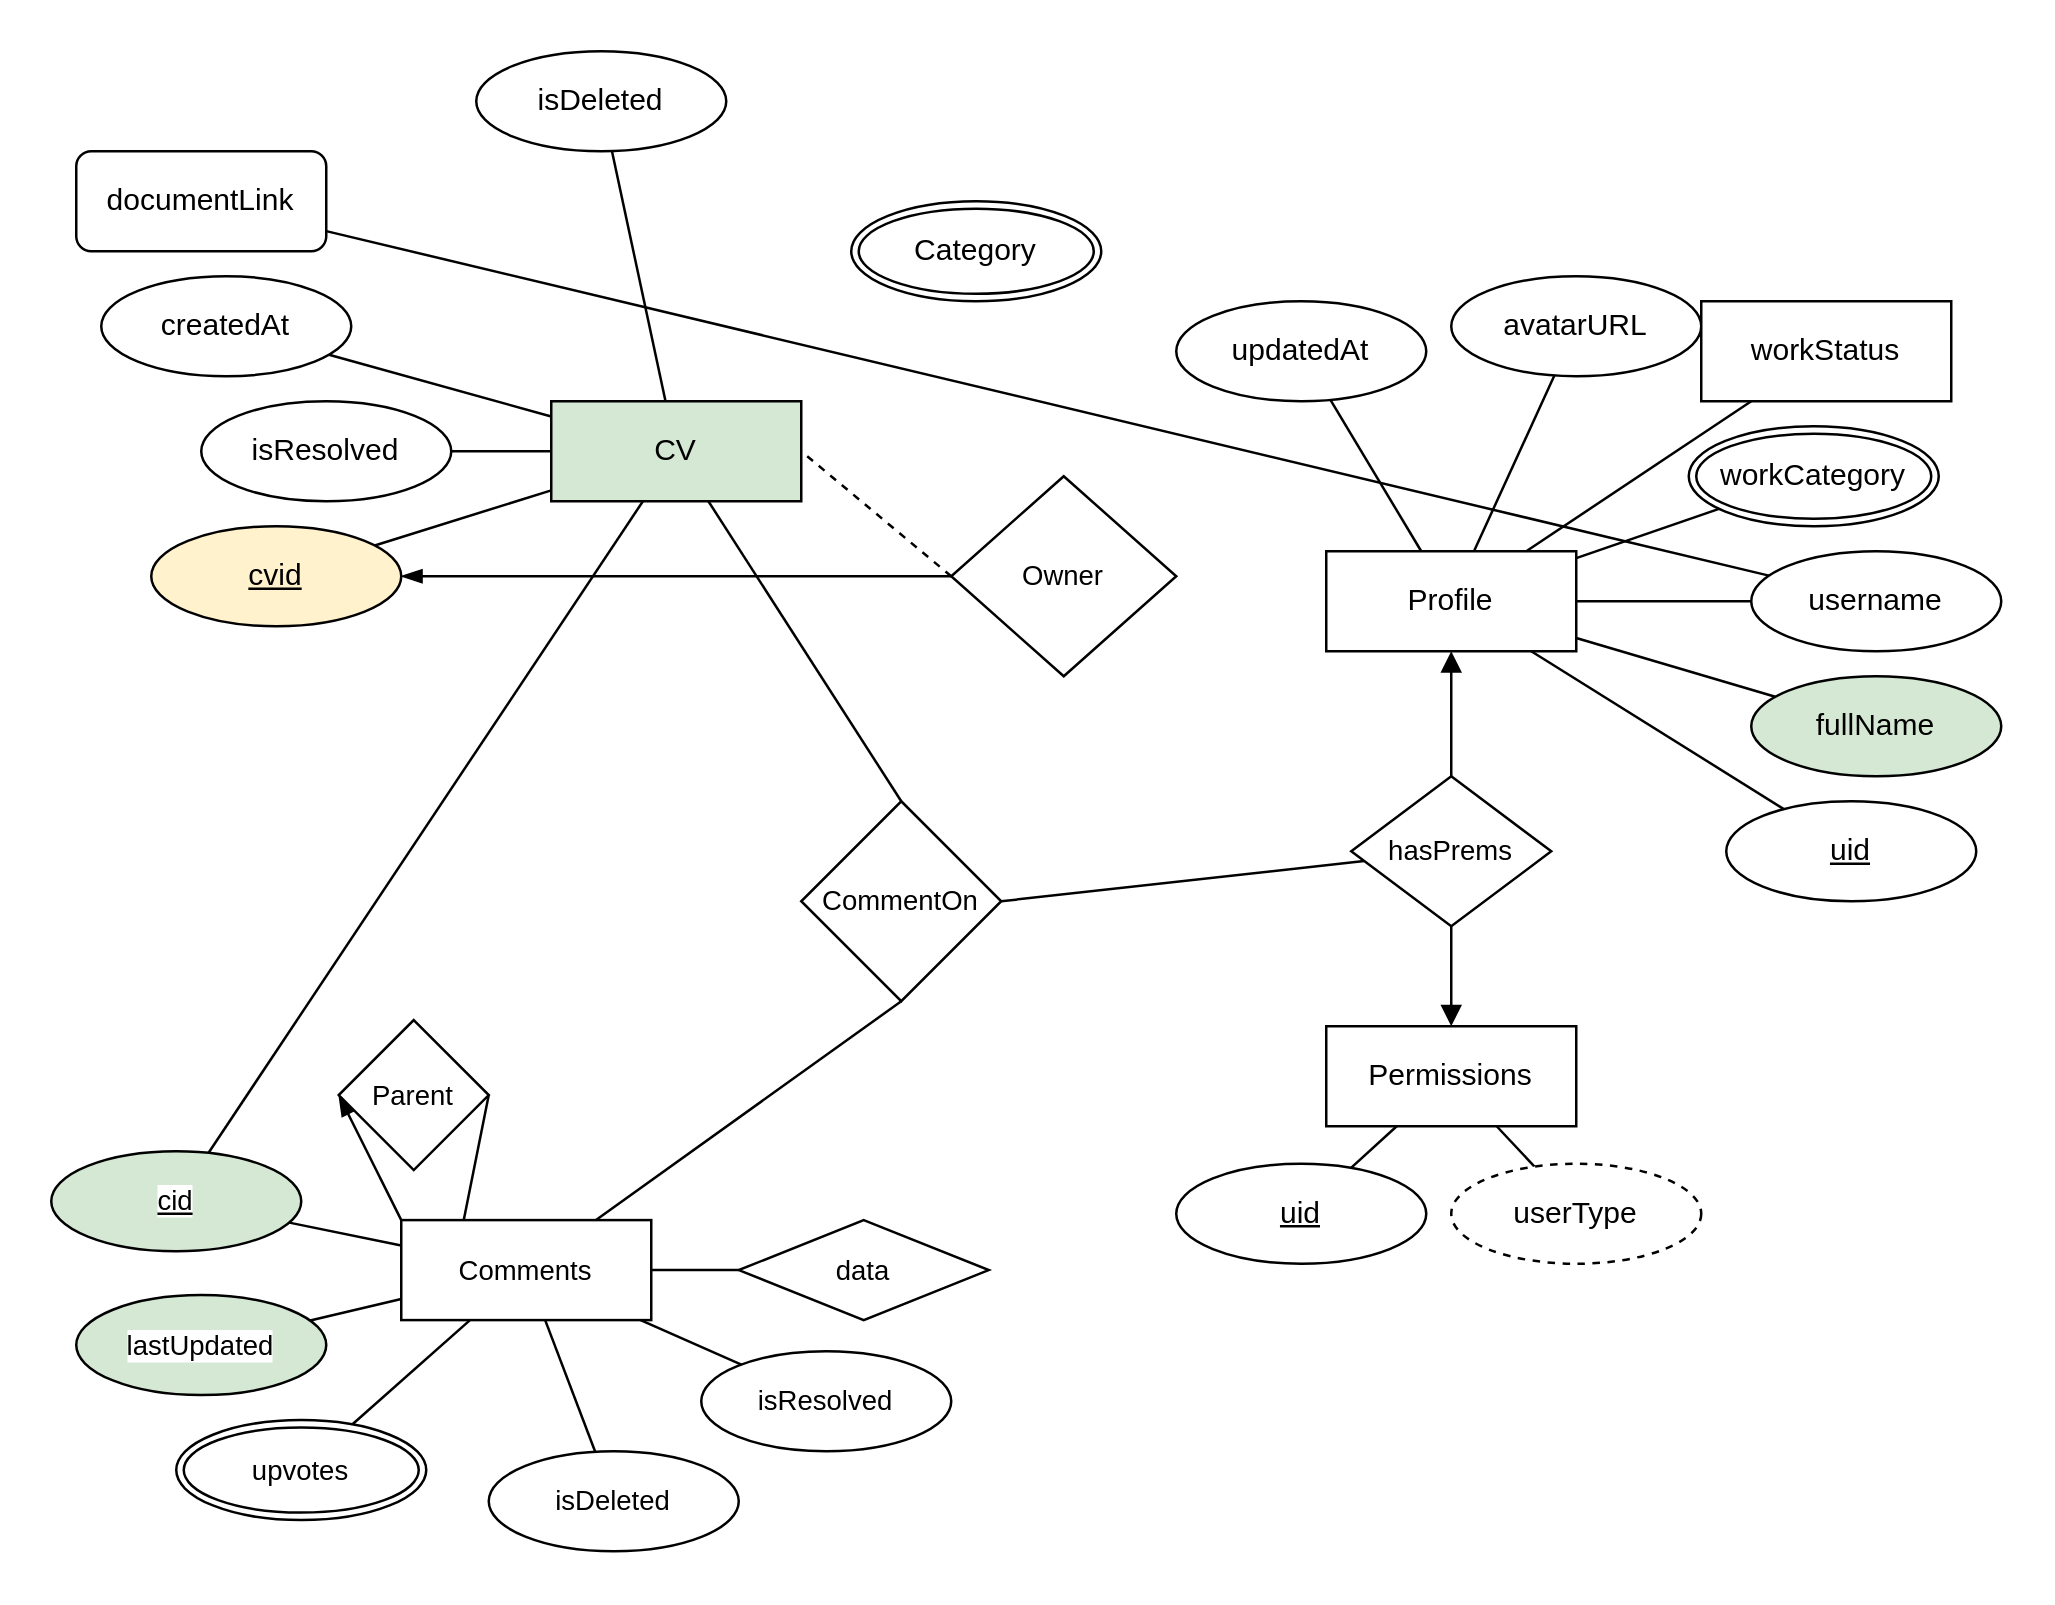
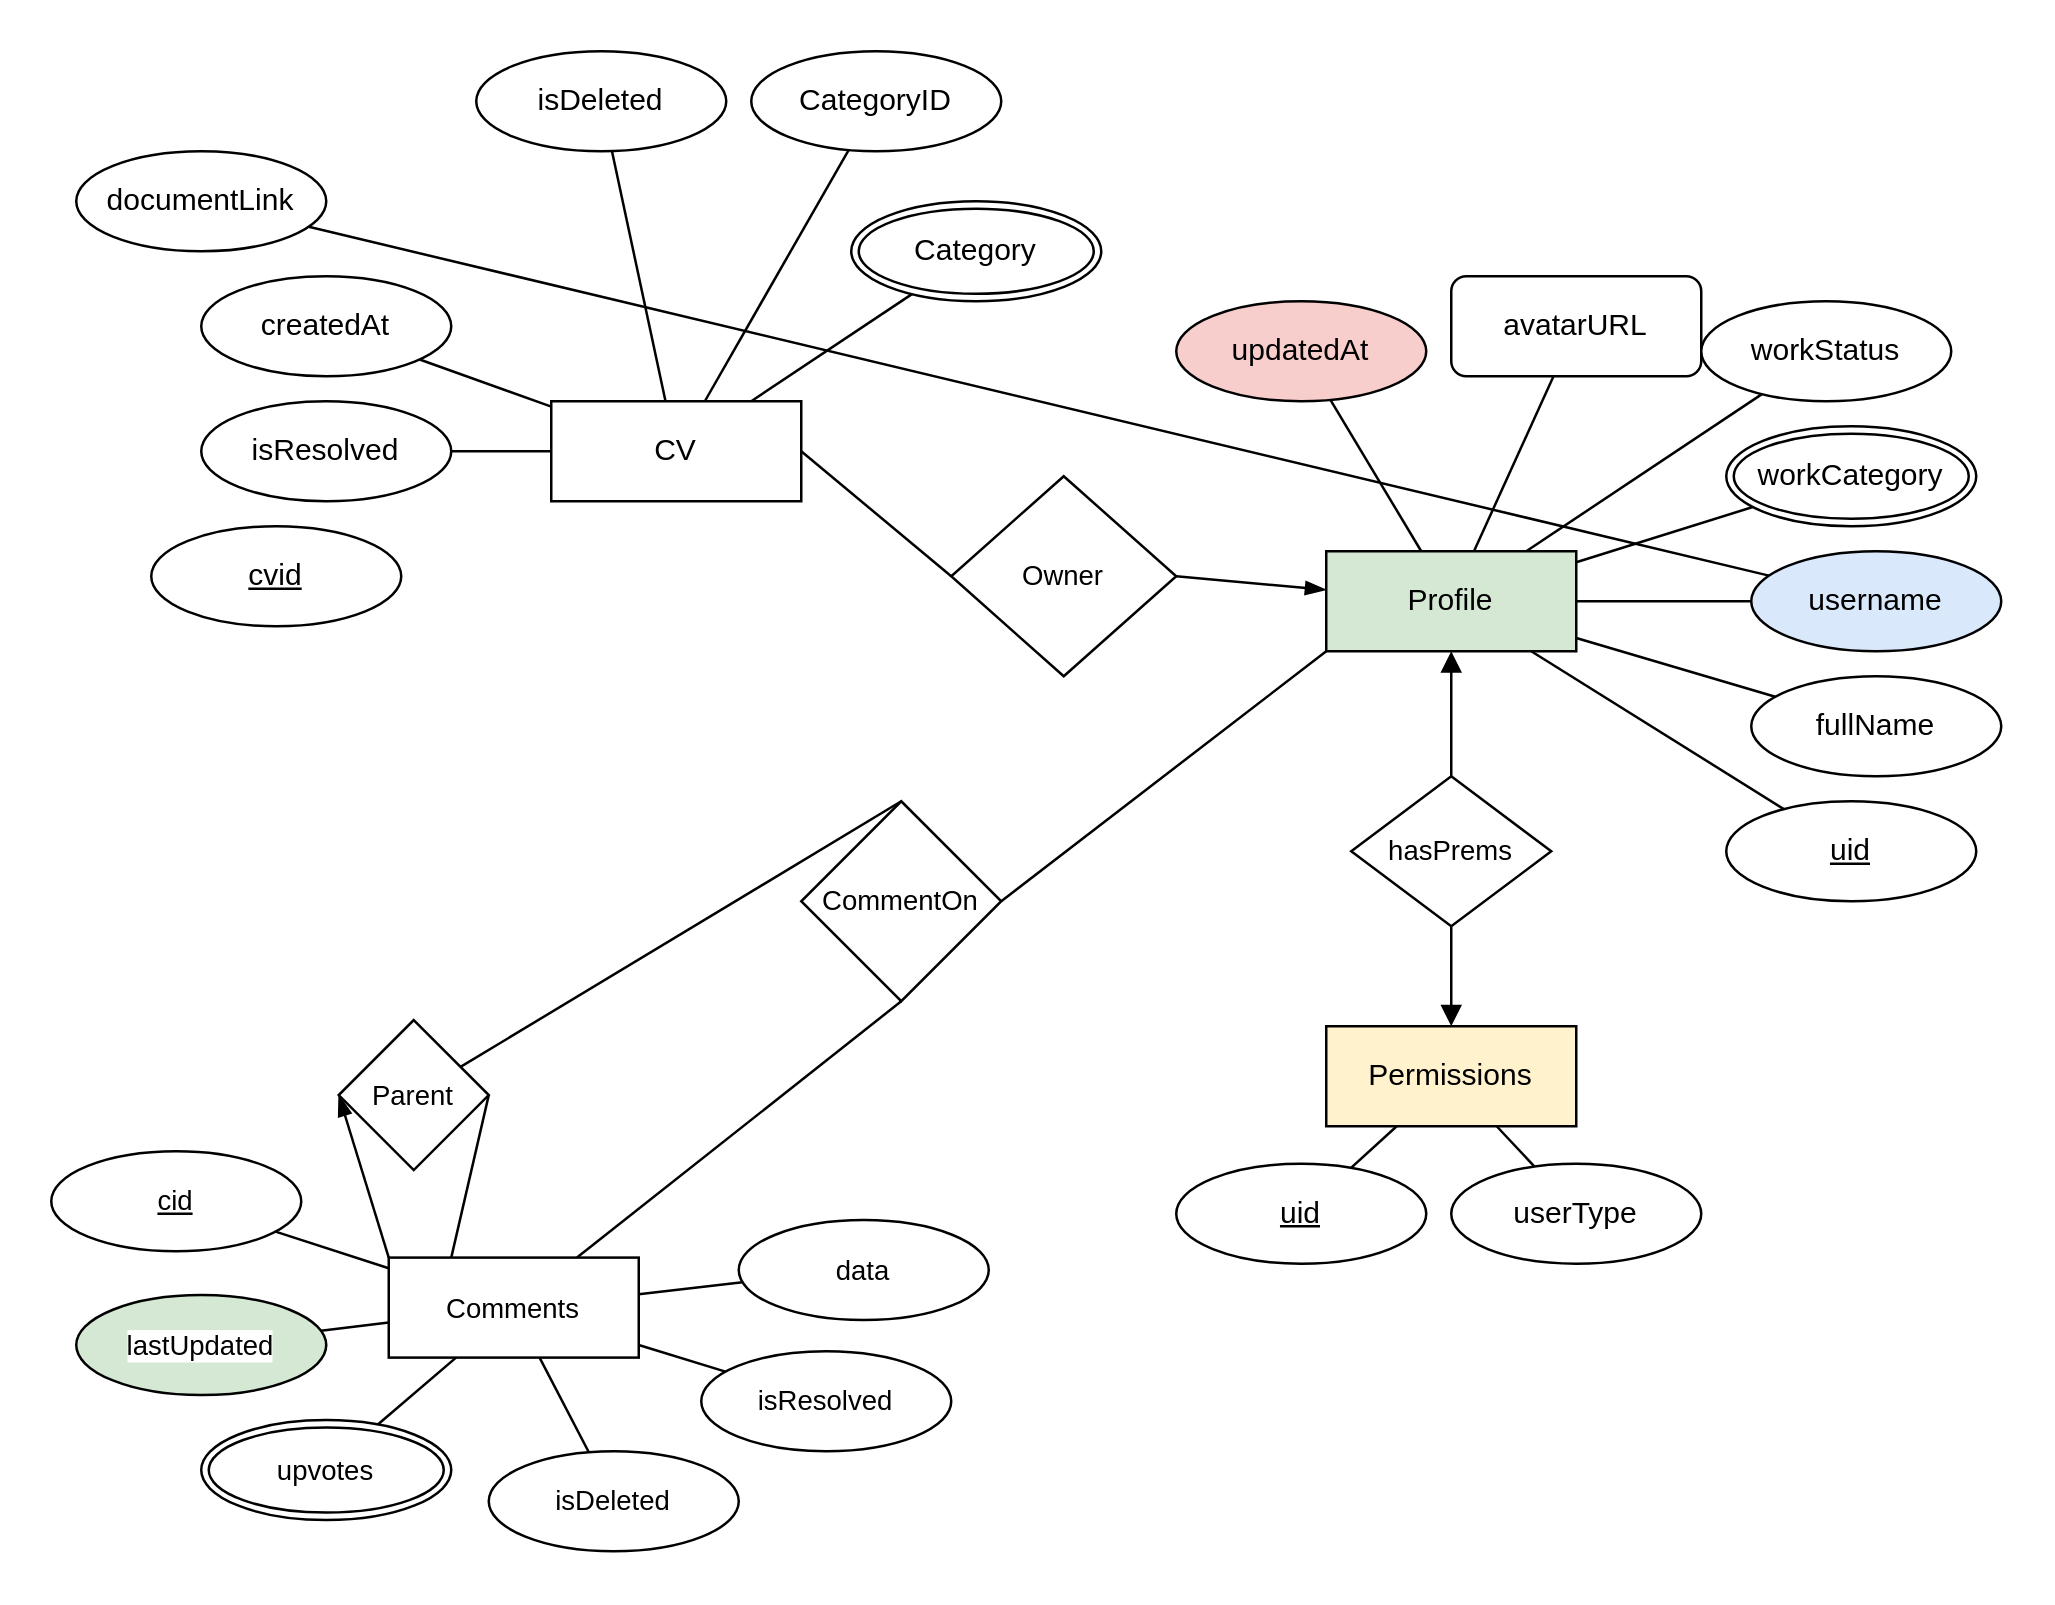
none -> (876, 101)
(201, 201) -> (201, 201)
none -> (798, 239)
(226, 326) -> (326, 326)
(1576, 326) -> (1576, 326)
(1301, 351) -> (1301, 351)
(1826, 351) -> (1826, 351)
(676, 451) -> (676, 451)
(1814, 476) -> (1851, 476)
(874, 512) -> (874, 512)
(463, 518) -> none
(276, 576) -> (276, 576)
(857, 576) -> (1241, 582)
(1451, 601) -> (1451, 601)
(1876, 601) -> (1876, 601)
(830, 691) -> (681, 934)
(1876, 726) -> (1876, 726)
(399, 867) -> (872, 321)
(1182, 881) -> (1164, 776)
(1451, 1076) -> (1451, 1076)
(176, 1201) -> (176, 1201)
(1576, 1214) -> (1576, 1214)
(526, 1270) -> (514, 1308)
(864, 1270) -> (864, 1270)
(301, 1470) -> (326, 1470)
